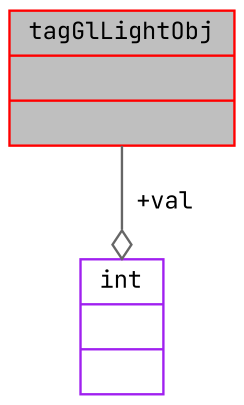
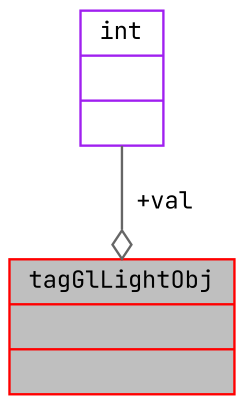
(122, 188) -> (122, 188)
